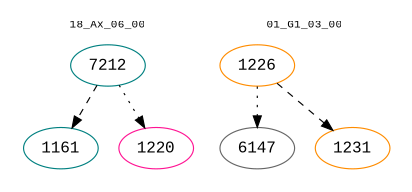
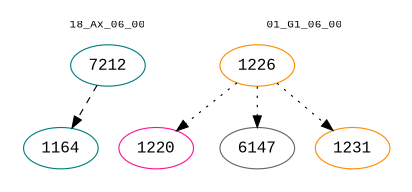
(305, 25) -> (305, 25)
(129, 102) -> (219, 97)
(300, 103) -> (300, 103)
(61, 148) -> (61, 148)
